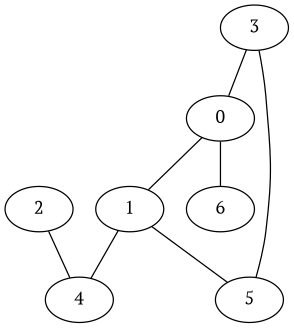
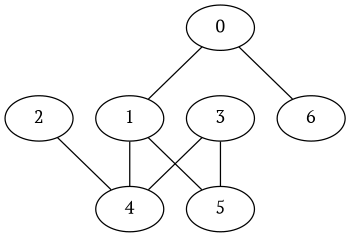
(238, 73) -> (181, 158)
